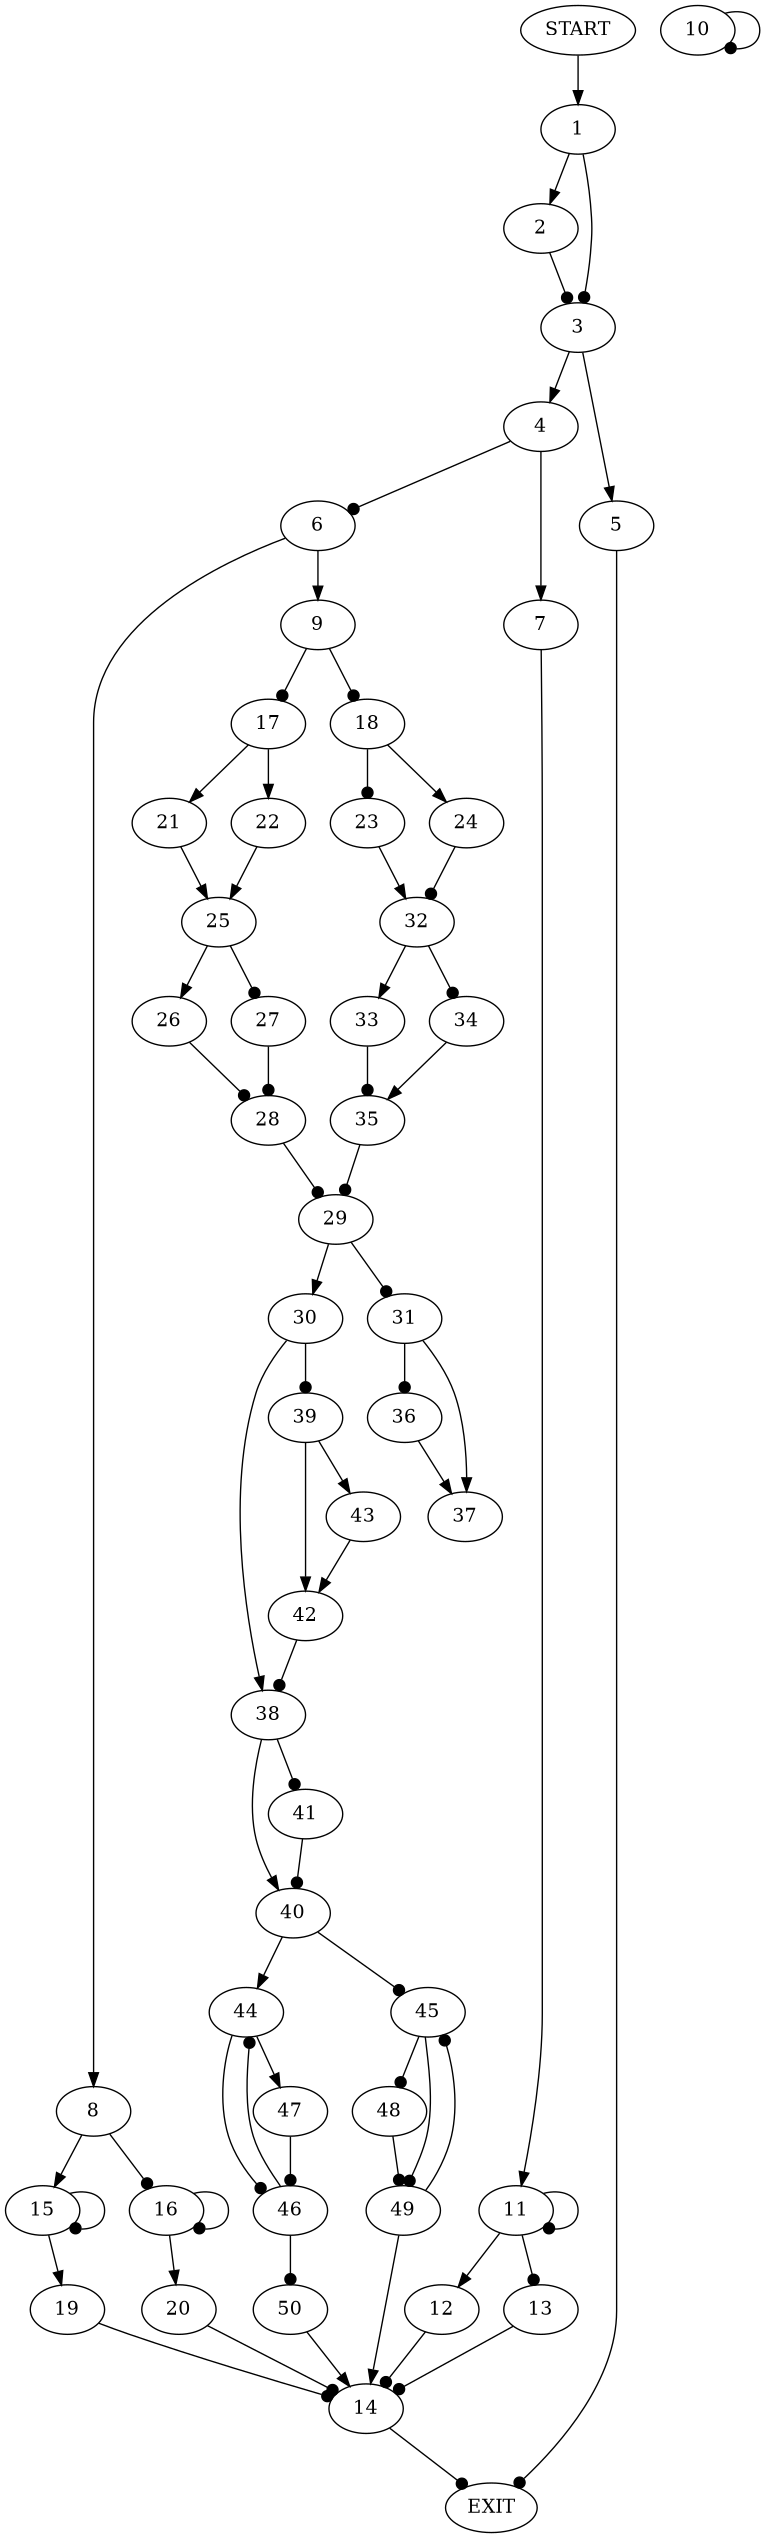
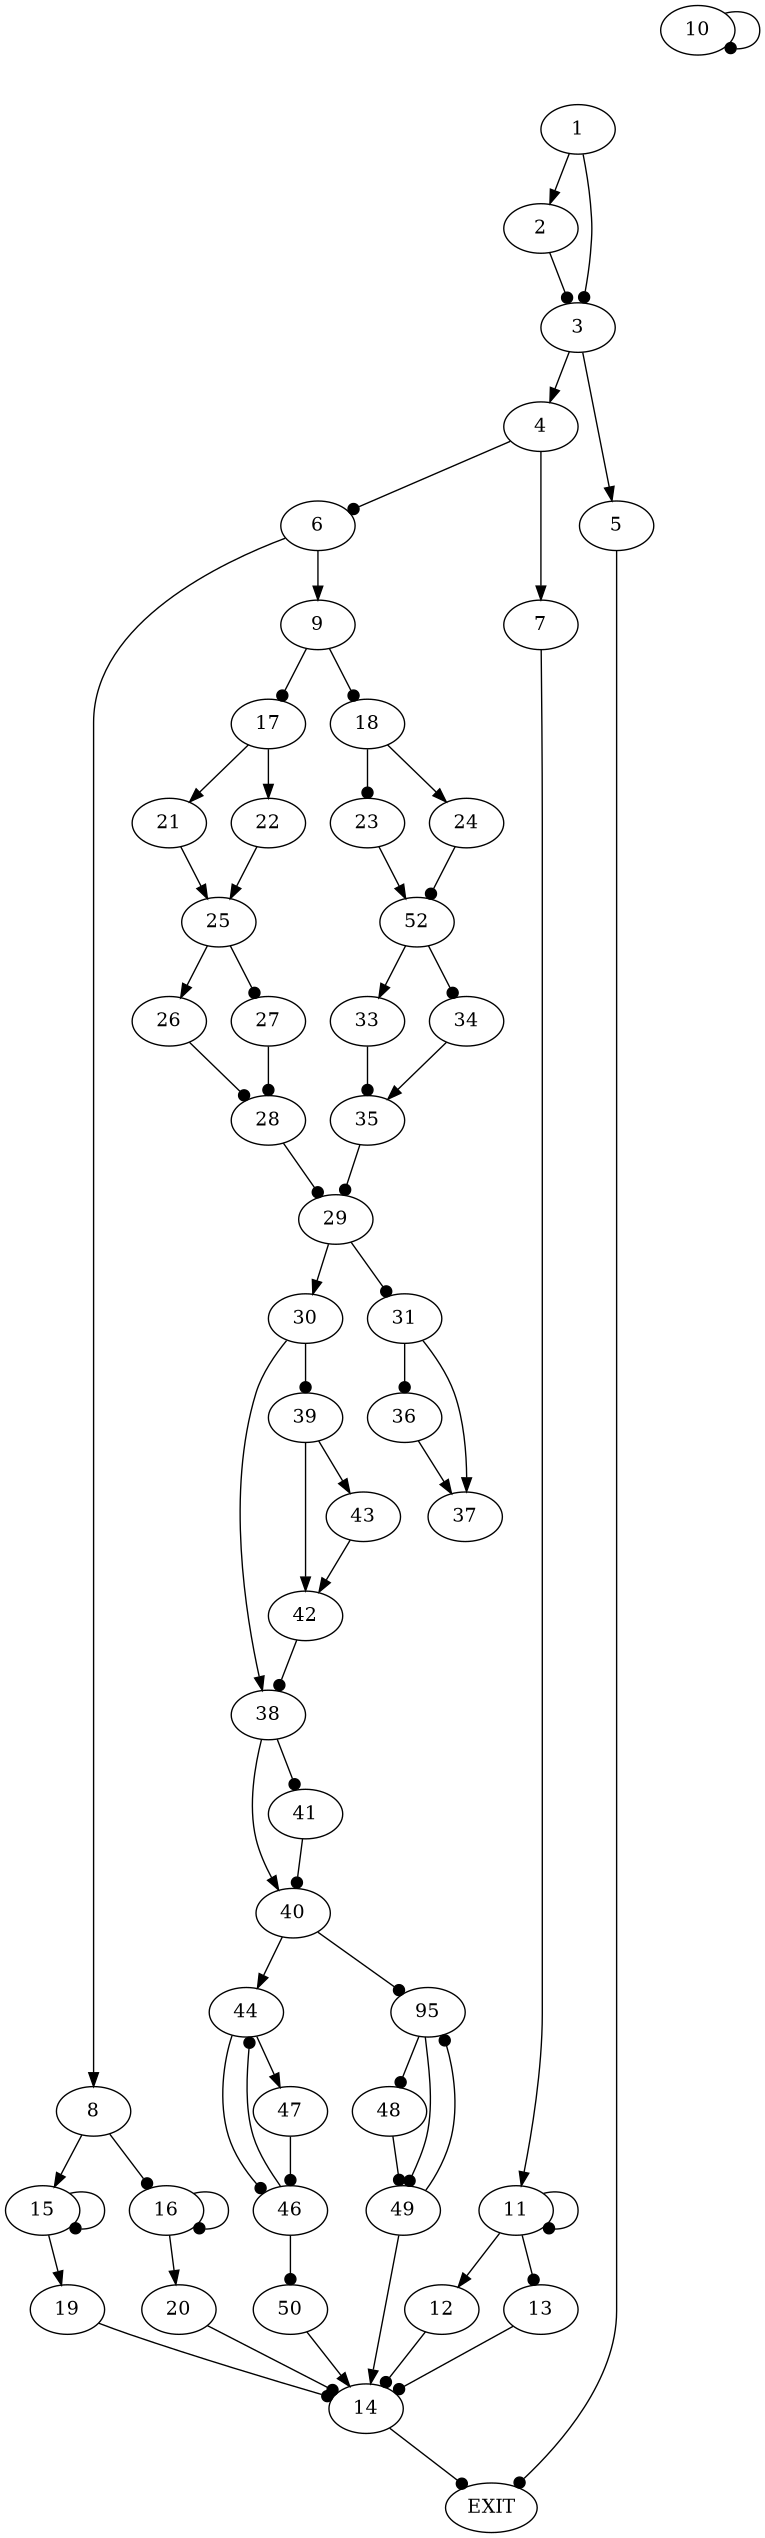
(578, 30) -> none
(417, 922) -> (417, 922)
(428, 2012) -> (428, 2012)
